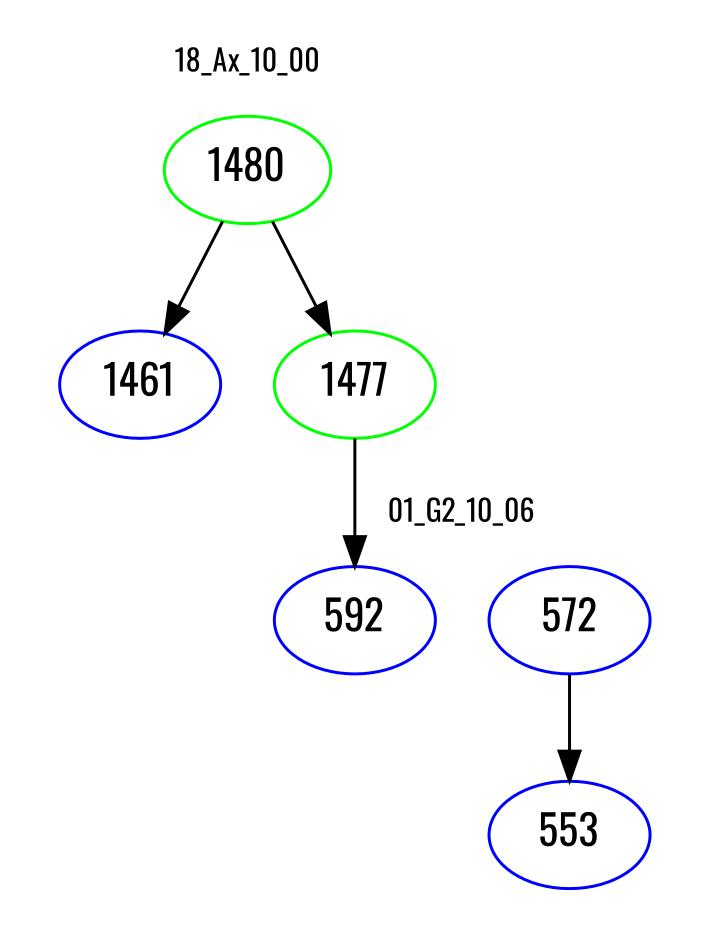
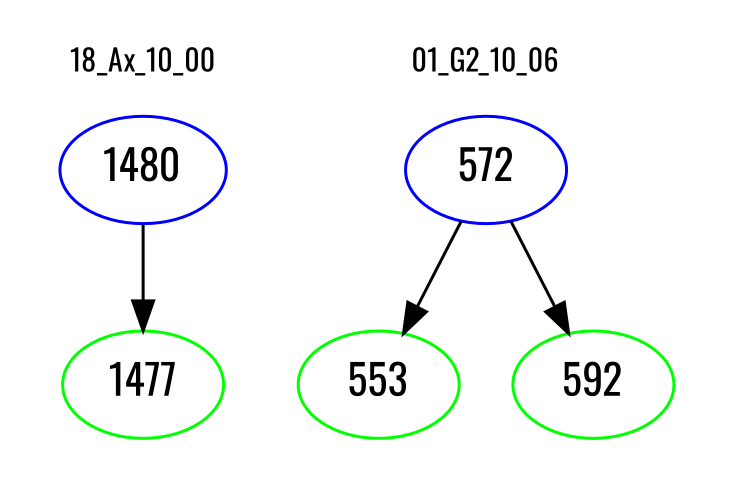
(248, 170) -> (143, 170)
(140, 385) -> none
(355, 504) -> (533, 264)
(355, 620) -> (593, 385)
(570, 835) -> (379, 385)
